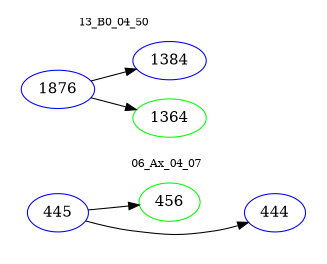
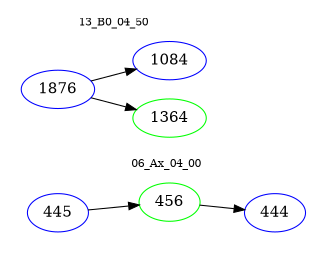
(170, 61) -> (170, 61)
(166, 164) -> (166, 164)
(162, 234) -> (217, 207)
